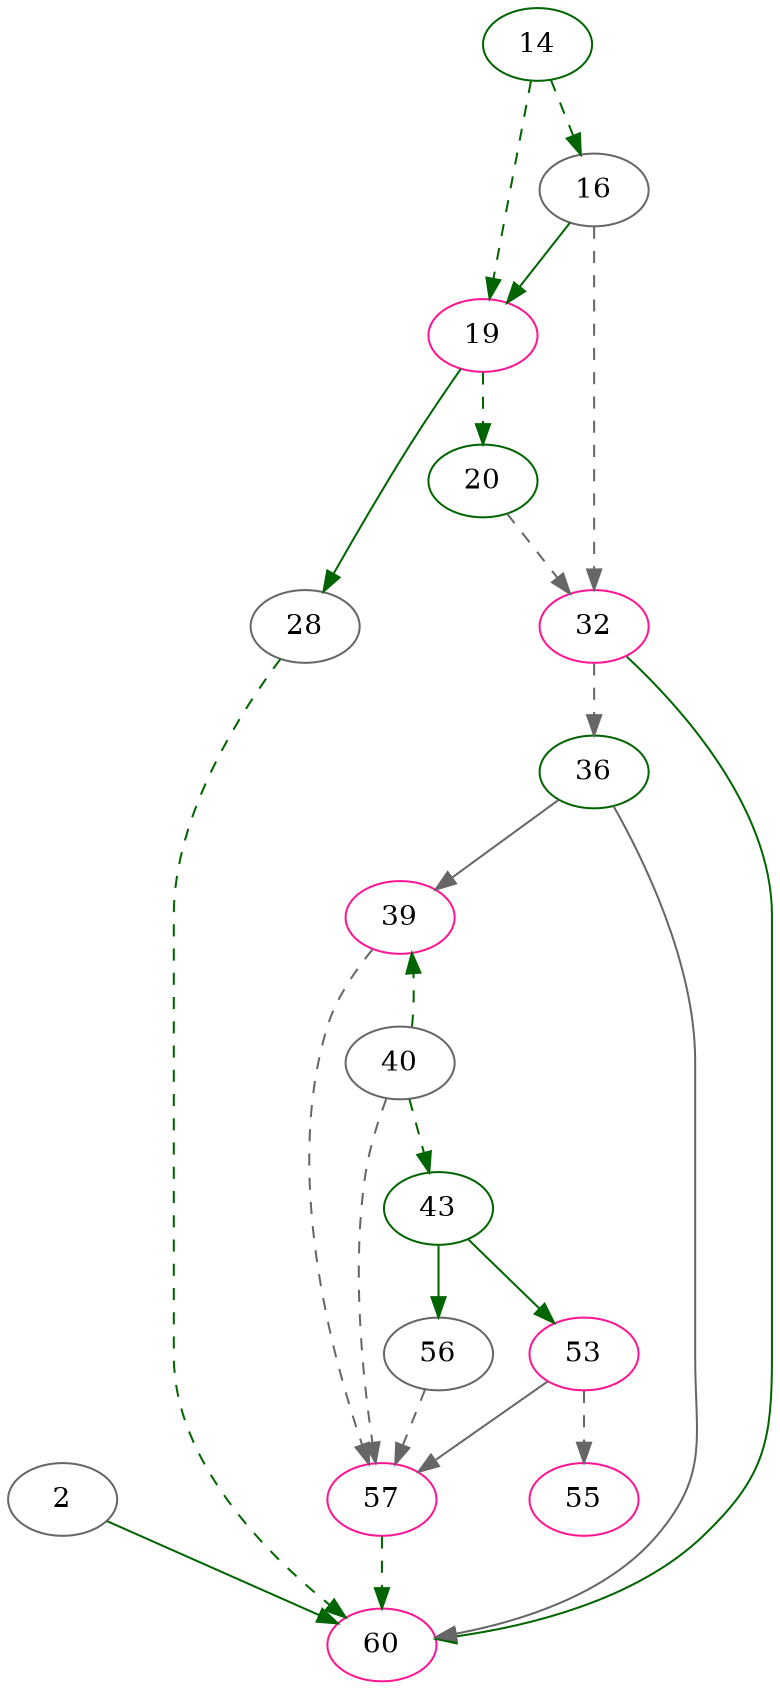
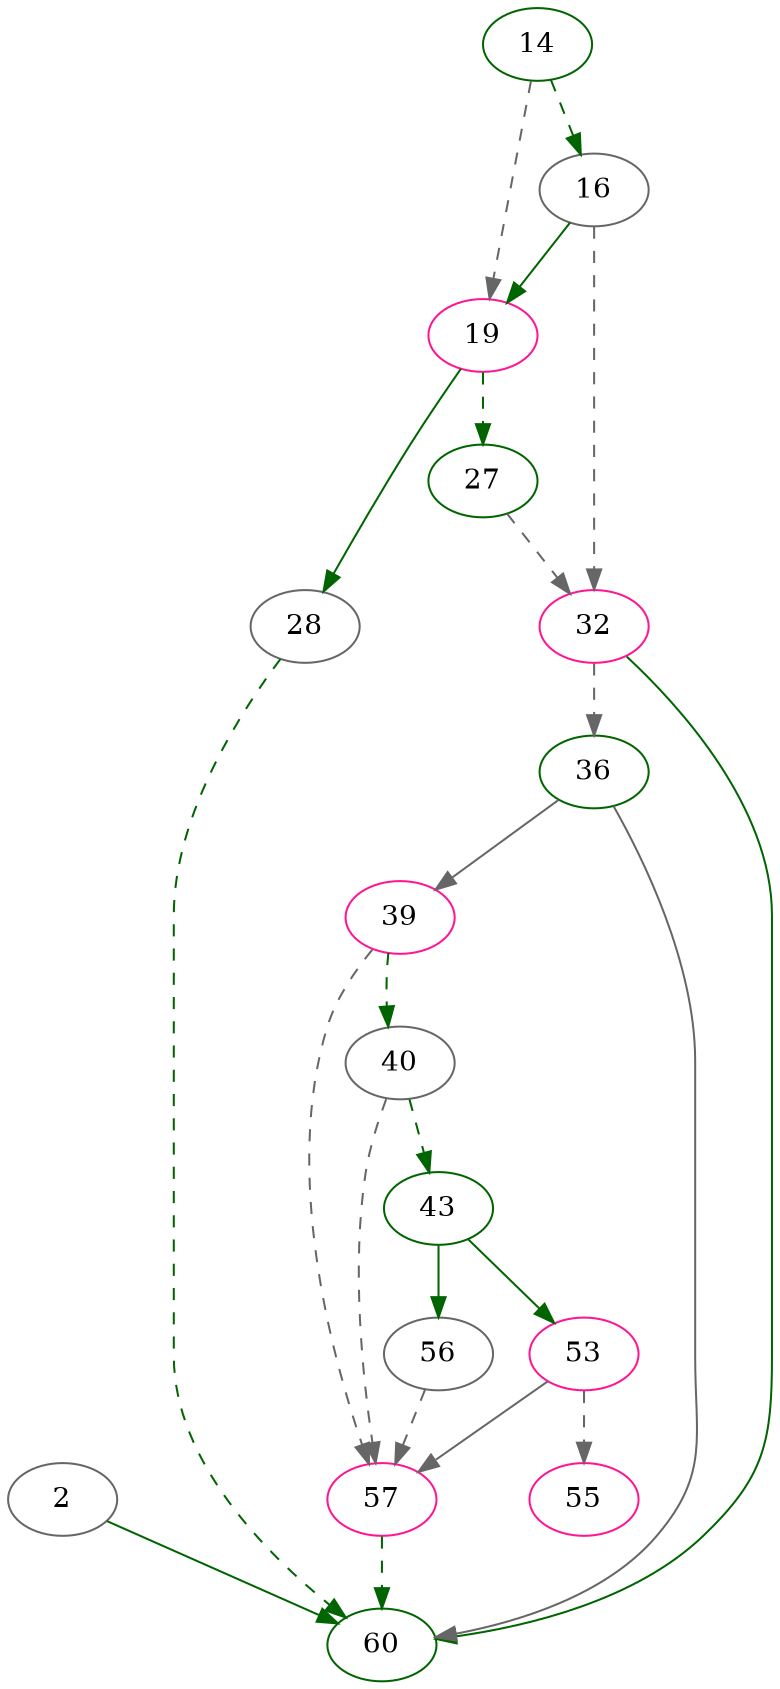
(512, 180) -> (512, 180)
(483, 481) -> (483, 481)
(414, 1000) -> (387, 980)
(382, 1645) -> (382, 1645)
